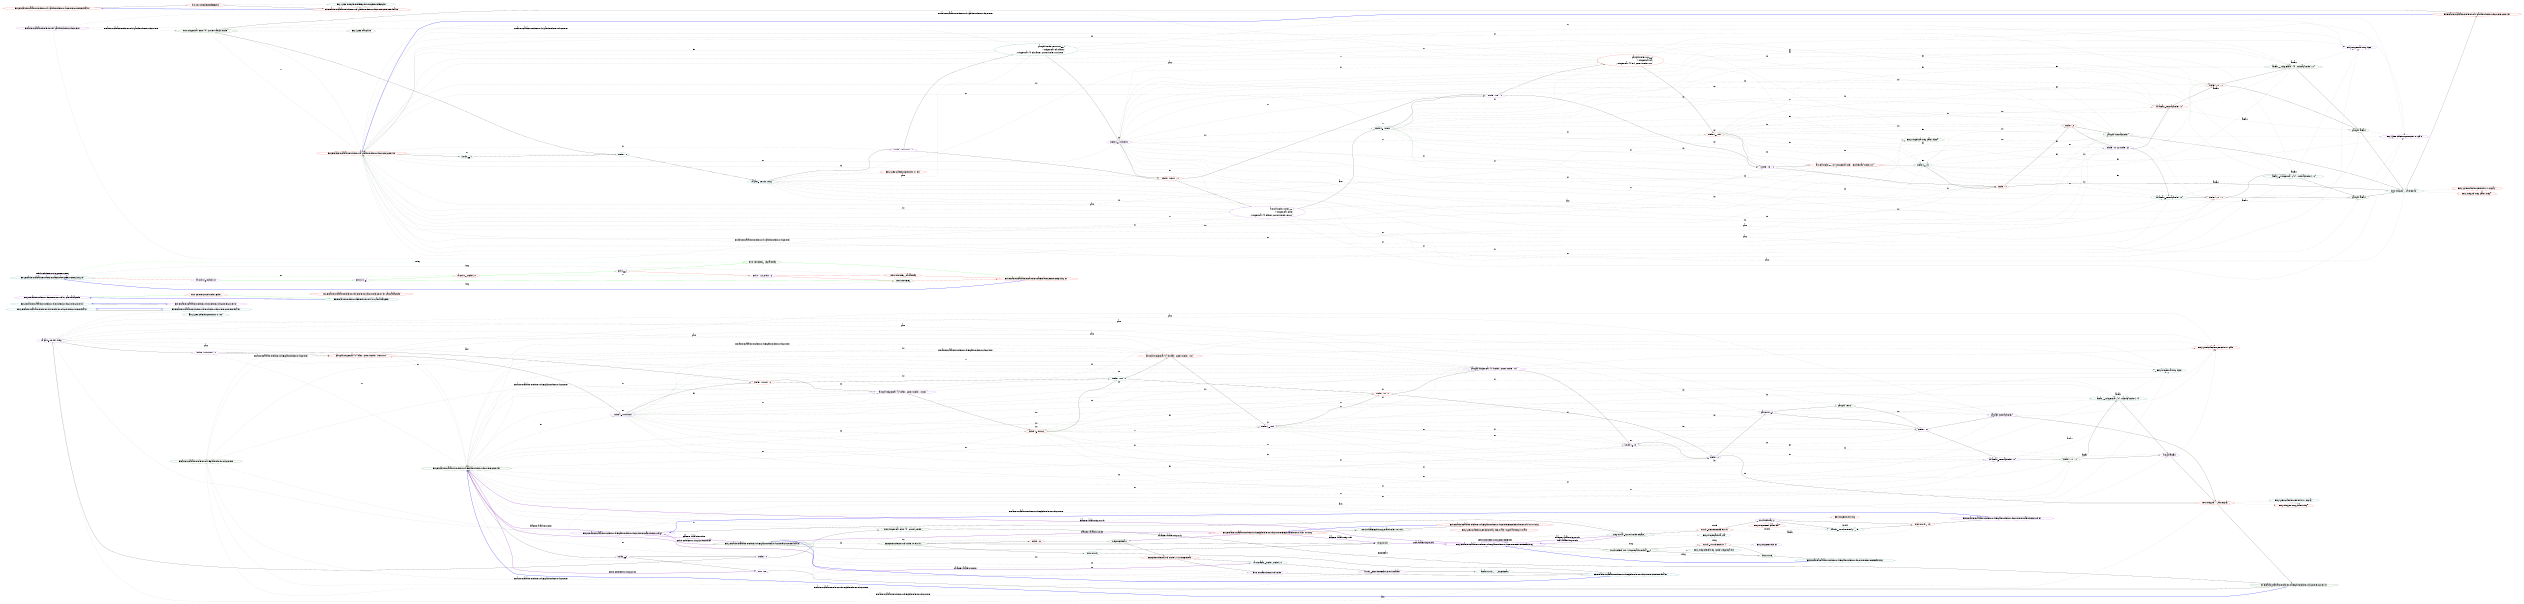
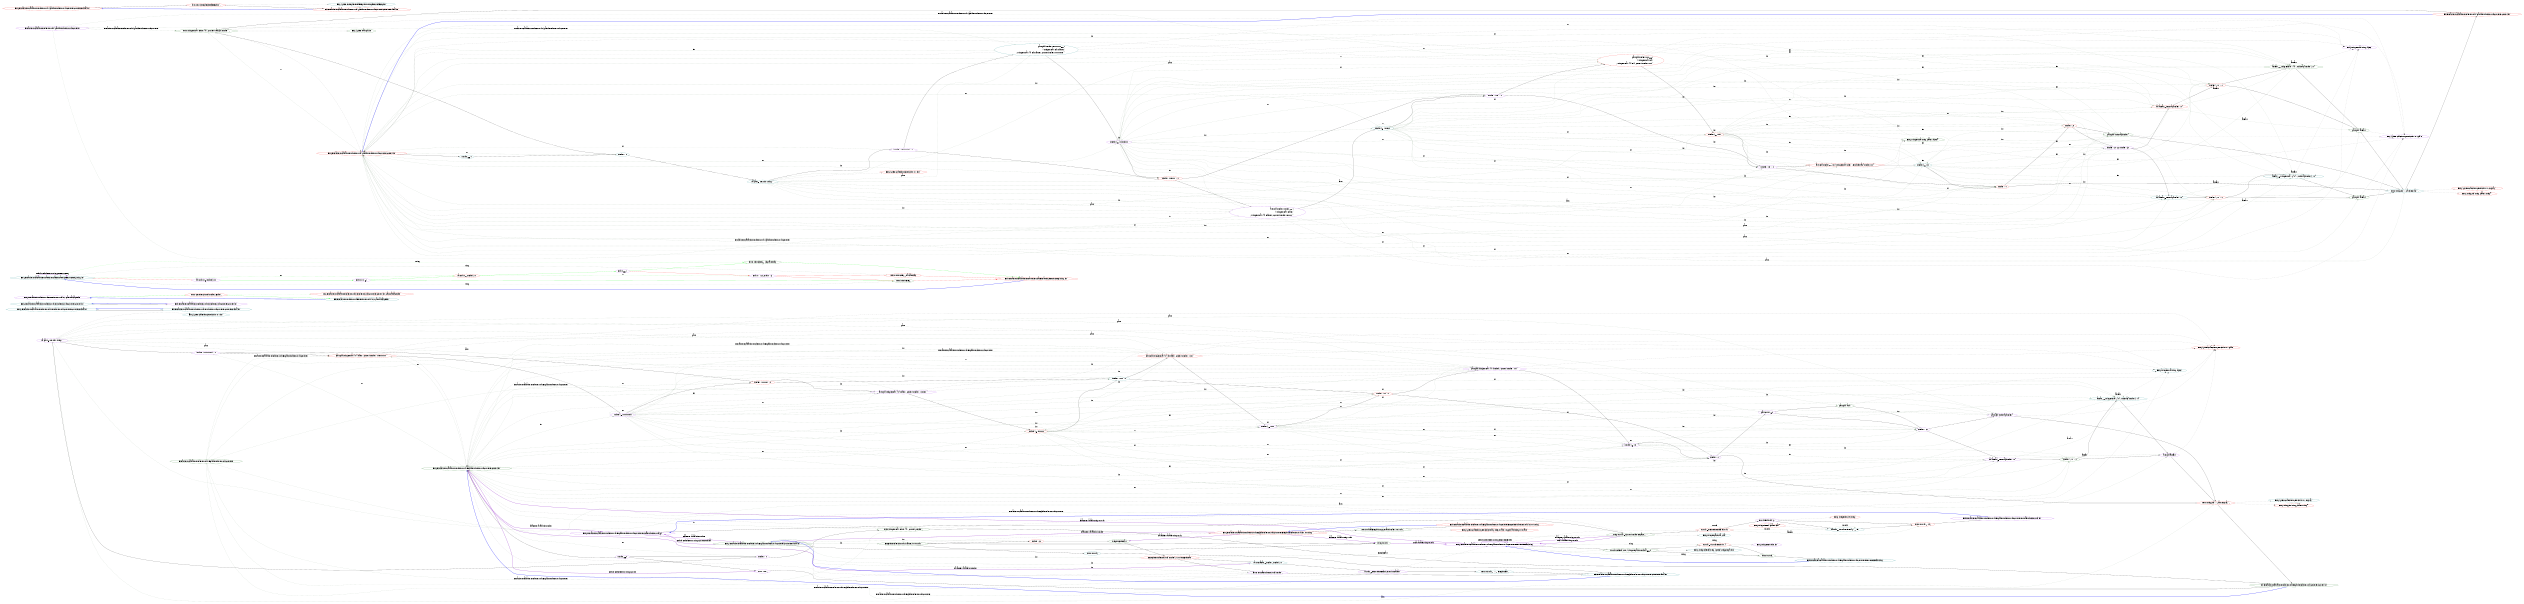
(1845, 406) -> (1845, 406)
(1845, 517) -> (1845, 517)
(1767, 520) -> (1767, 520)
(903, 544) -> (903, 544)
(1495, 572) -> (1495, 572)
